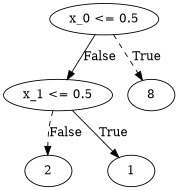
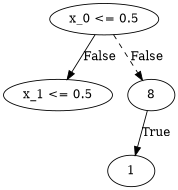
(147, 57) -> (147, 57)
(92, 131) -> (142, 129)
(48, 171) -> none
